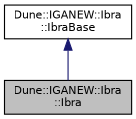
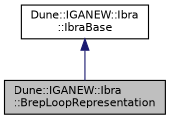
(68, 97) -> (85, 97)
